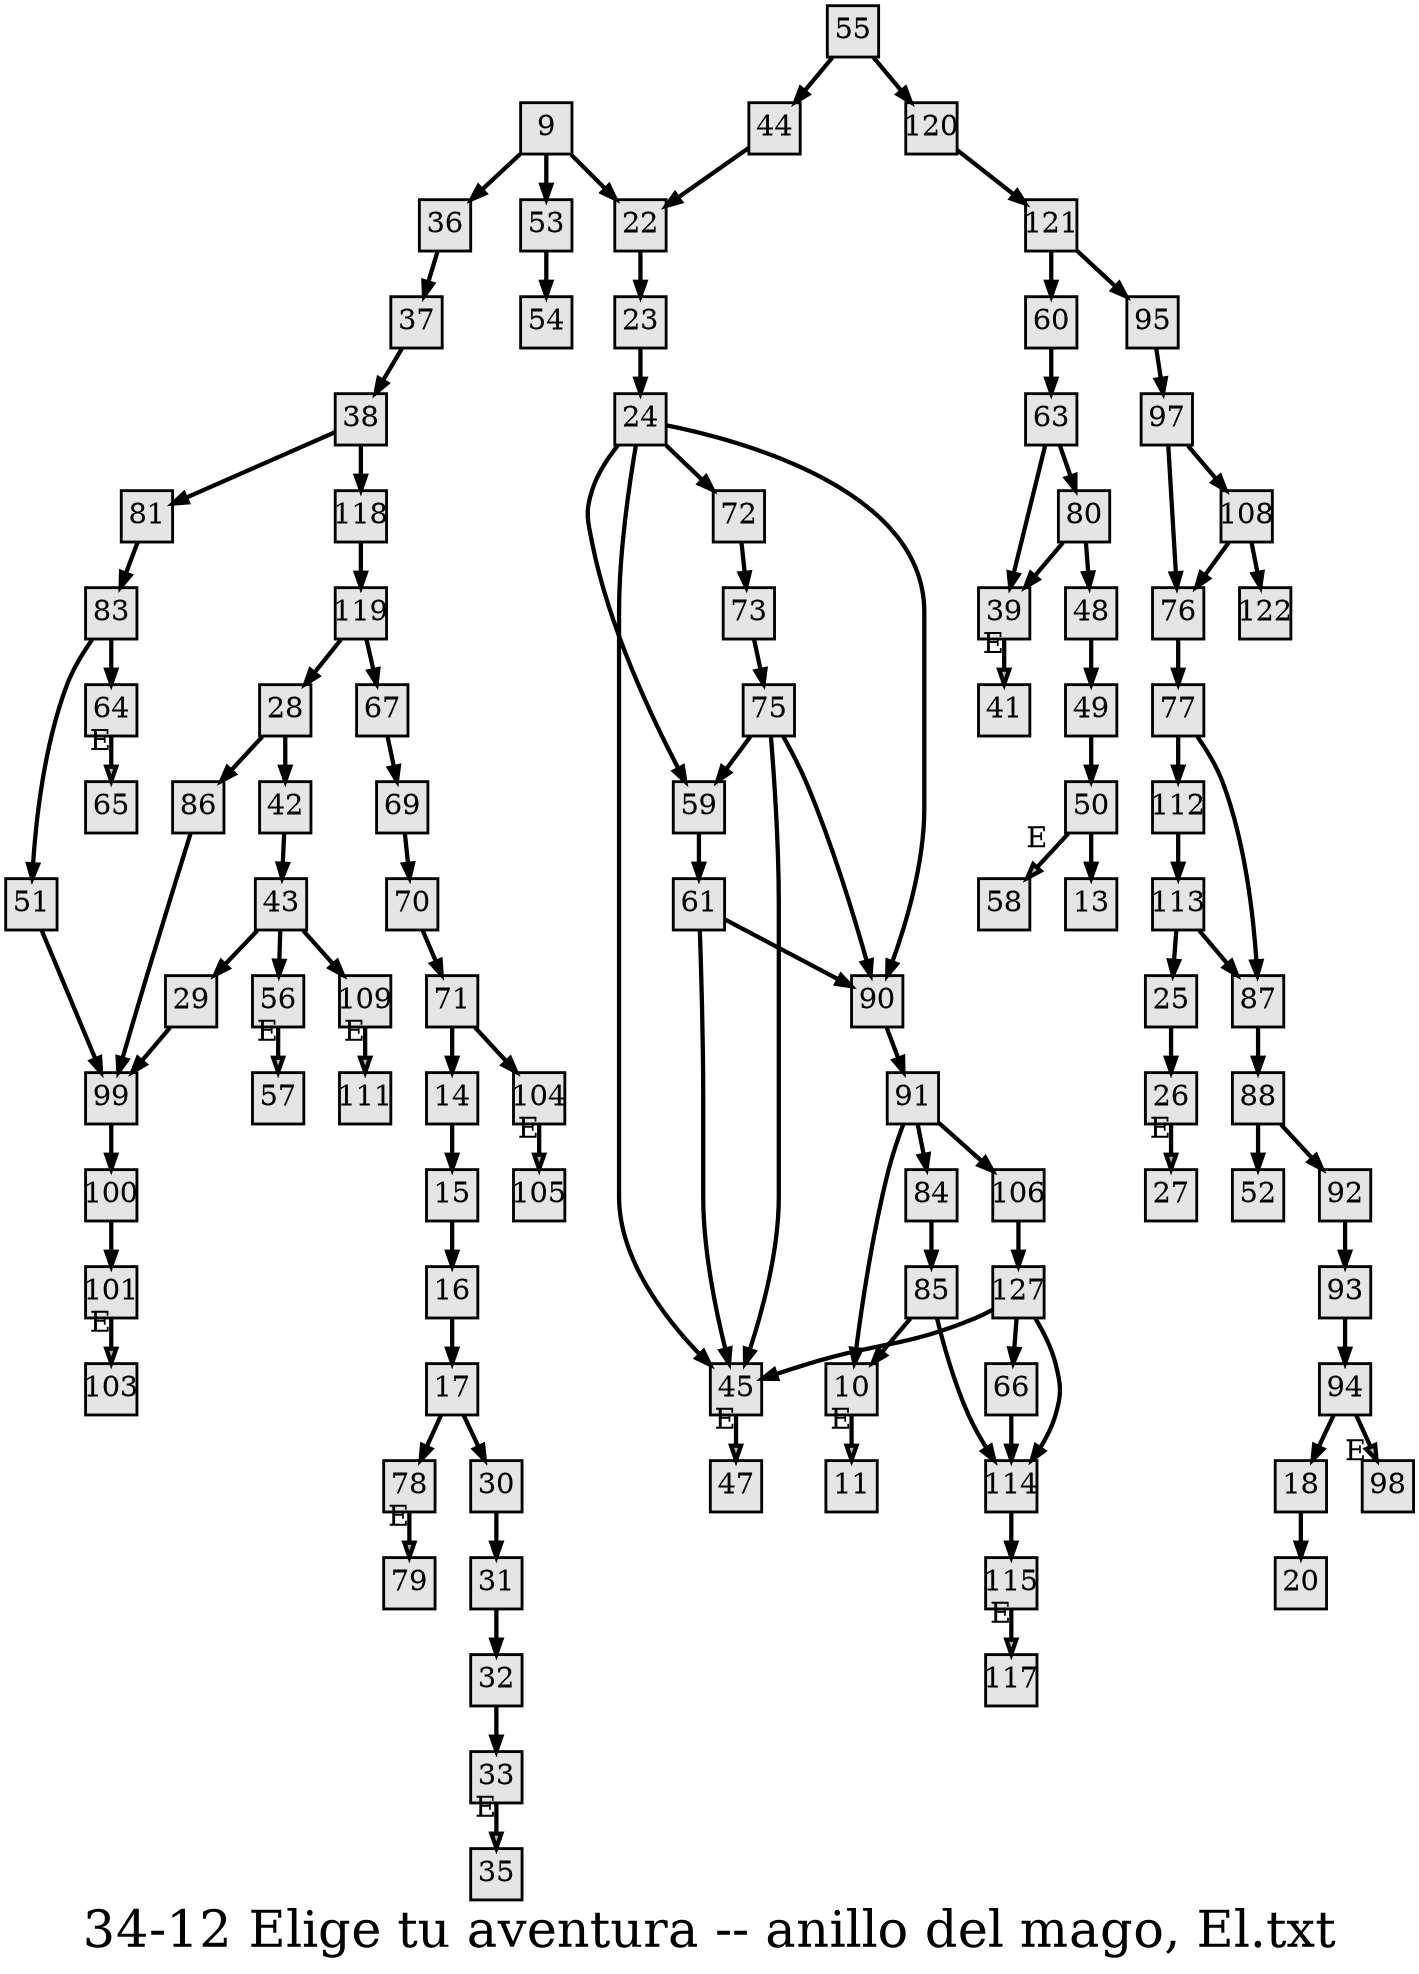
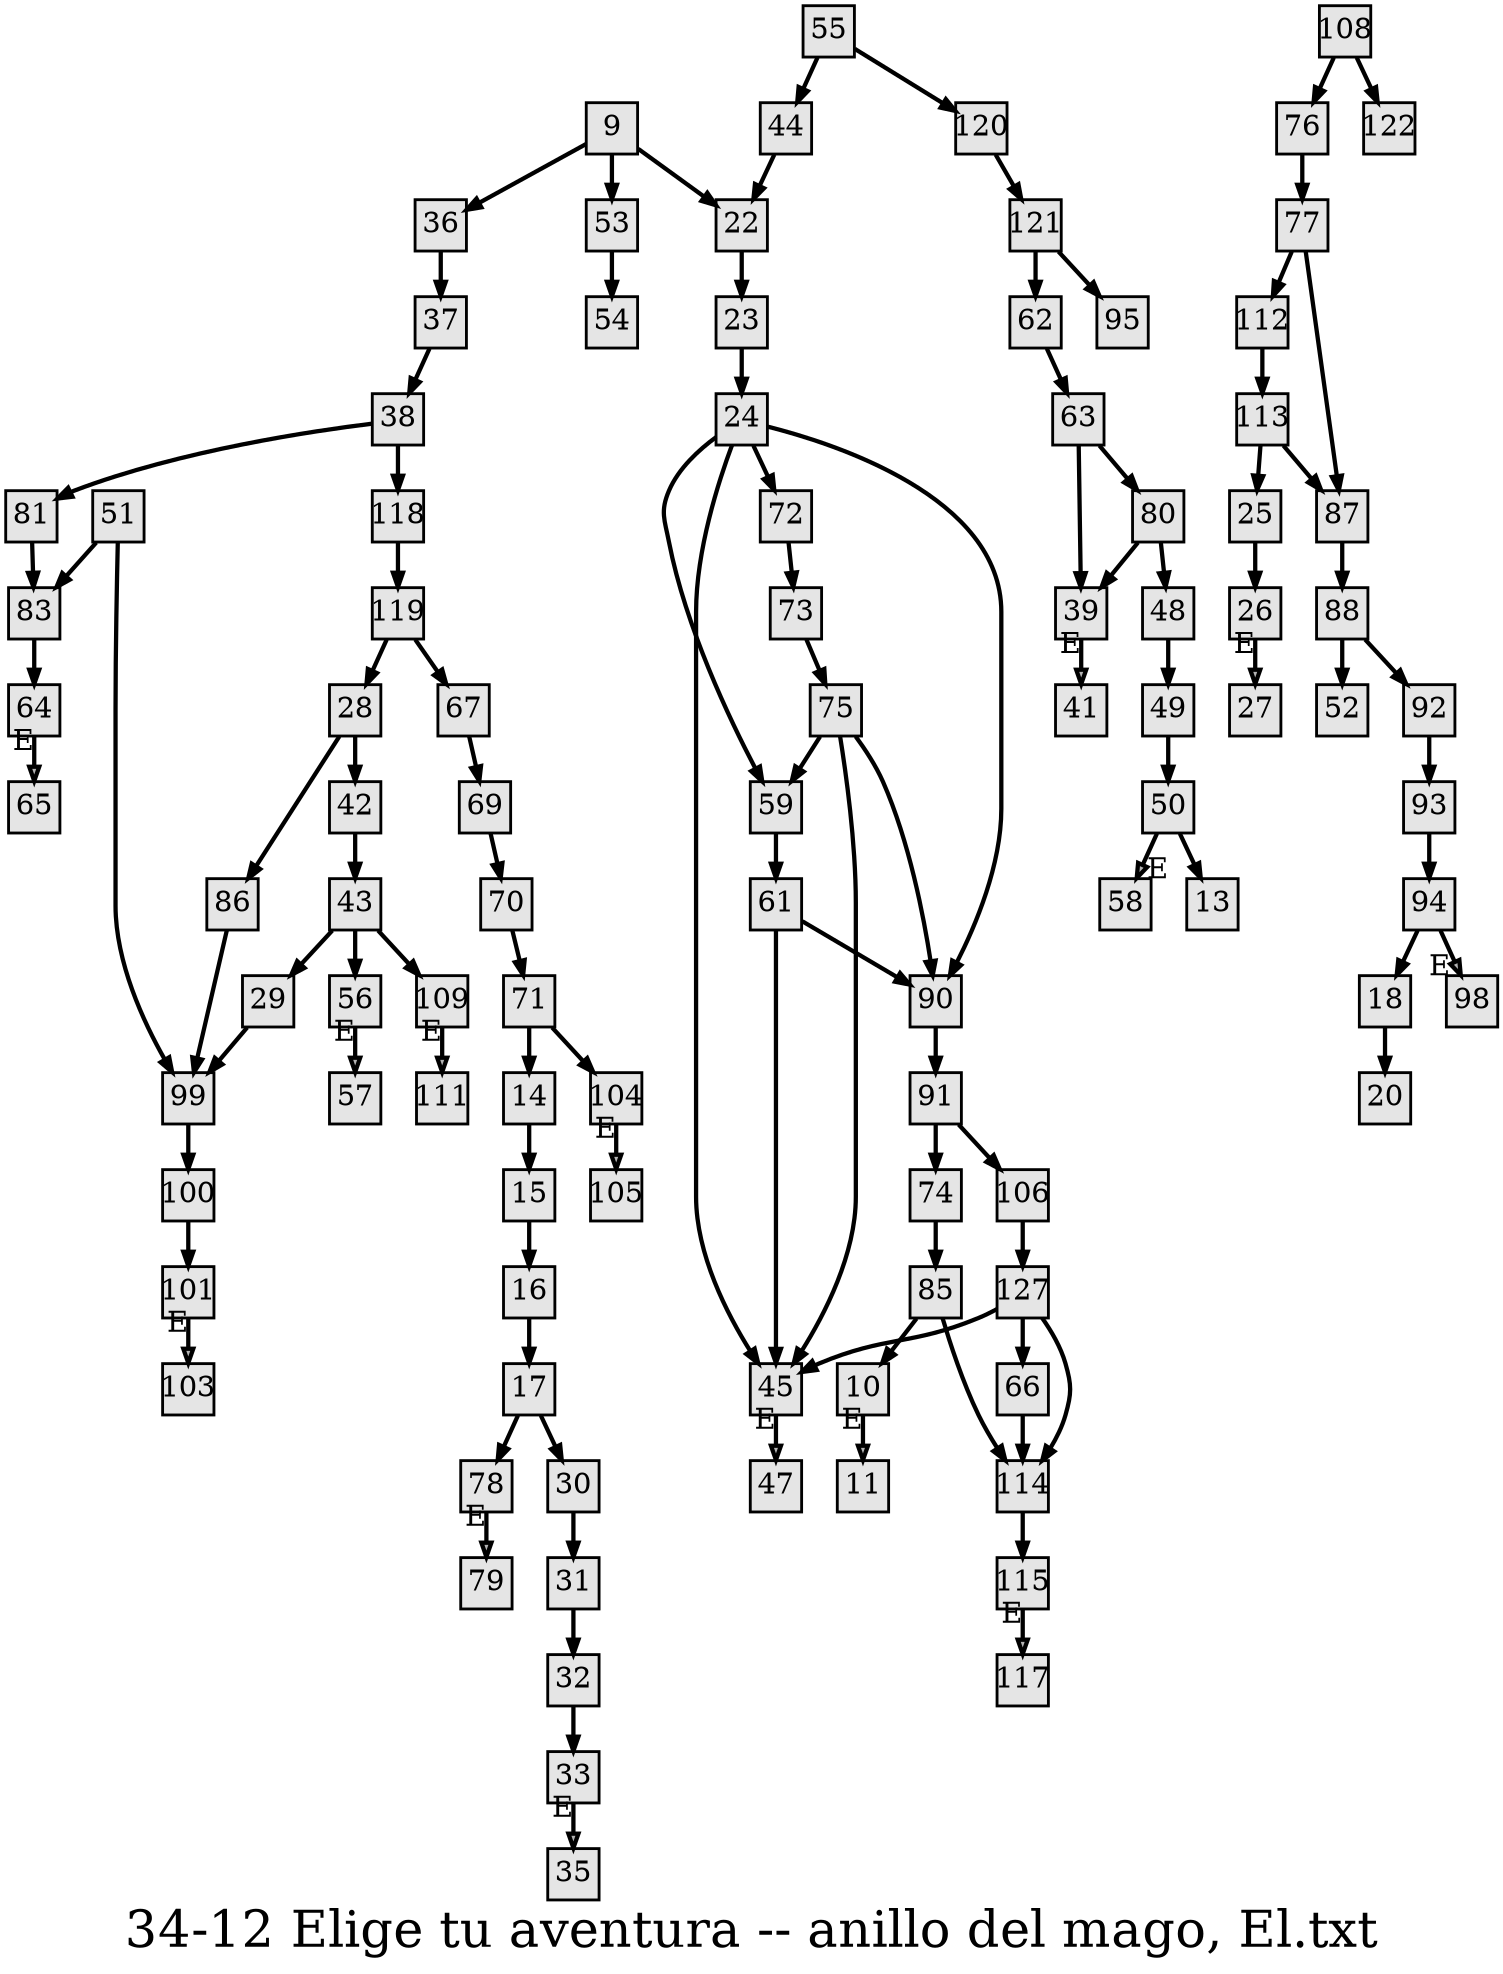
(1051, 322) -> (1036, 322)
(1167, 419) -> none
(49, 748) -> (81, 559)
(931, 1195) -> (936, 1195)
(874, 1235) -> none
